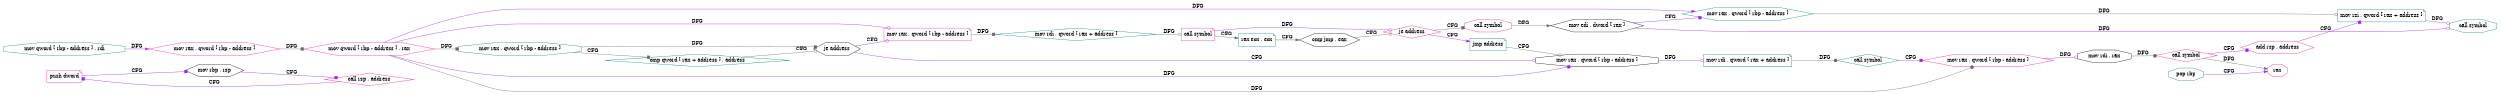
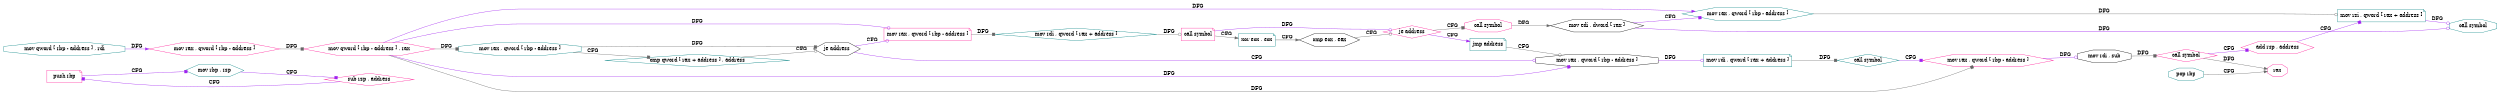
(1257, 40) -> (1257, 40)
(1329, 40) -> (1329, 40)
(2104, 56) -> (2104, 56)
(214, 70) -> (214, 70)
(2234, 74) -> (2234, 74)
(64, 76) -> (64, 76)
(369, 80) -> (369, 80)
